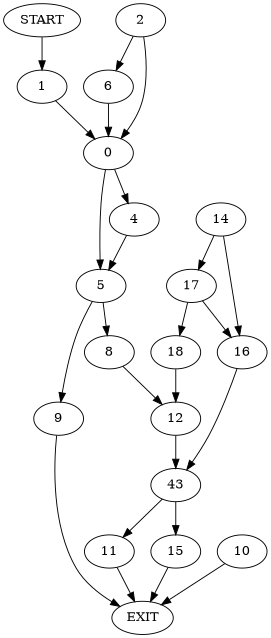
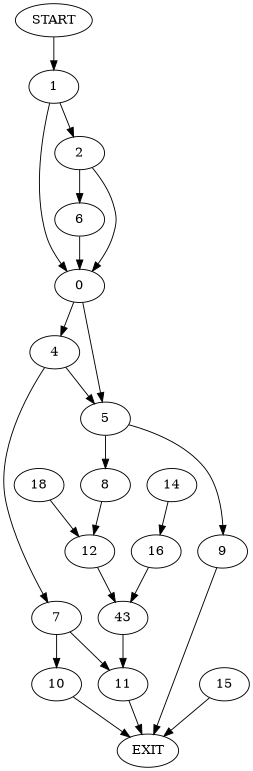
none -> (65, 116)
(191, 286) -> none
(176, 514) -> none
none -> (57, 618)
